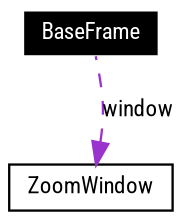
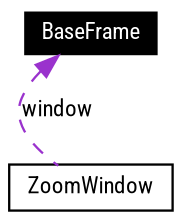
(102, 99) -> (21, 122)
